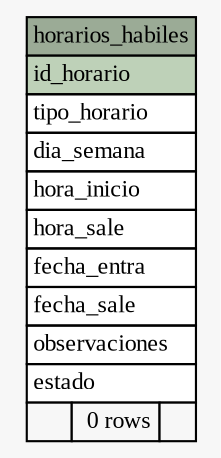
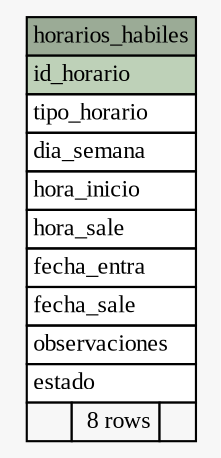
(120, 421) -> (120, 421)
